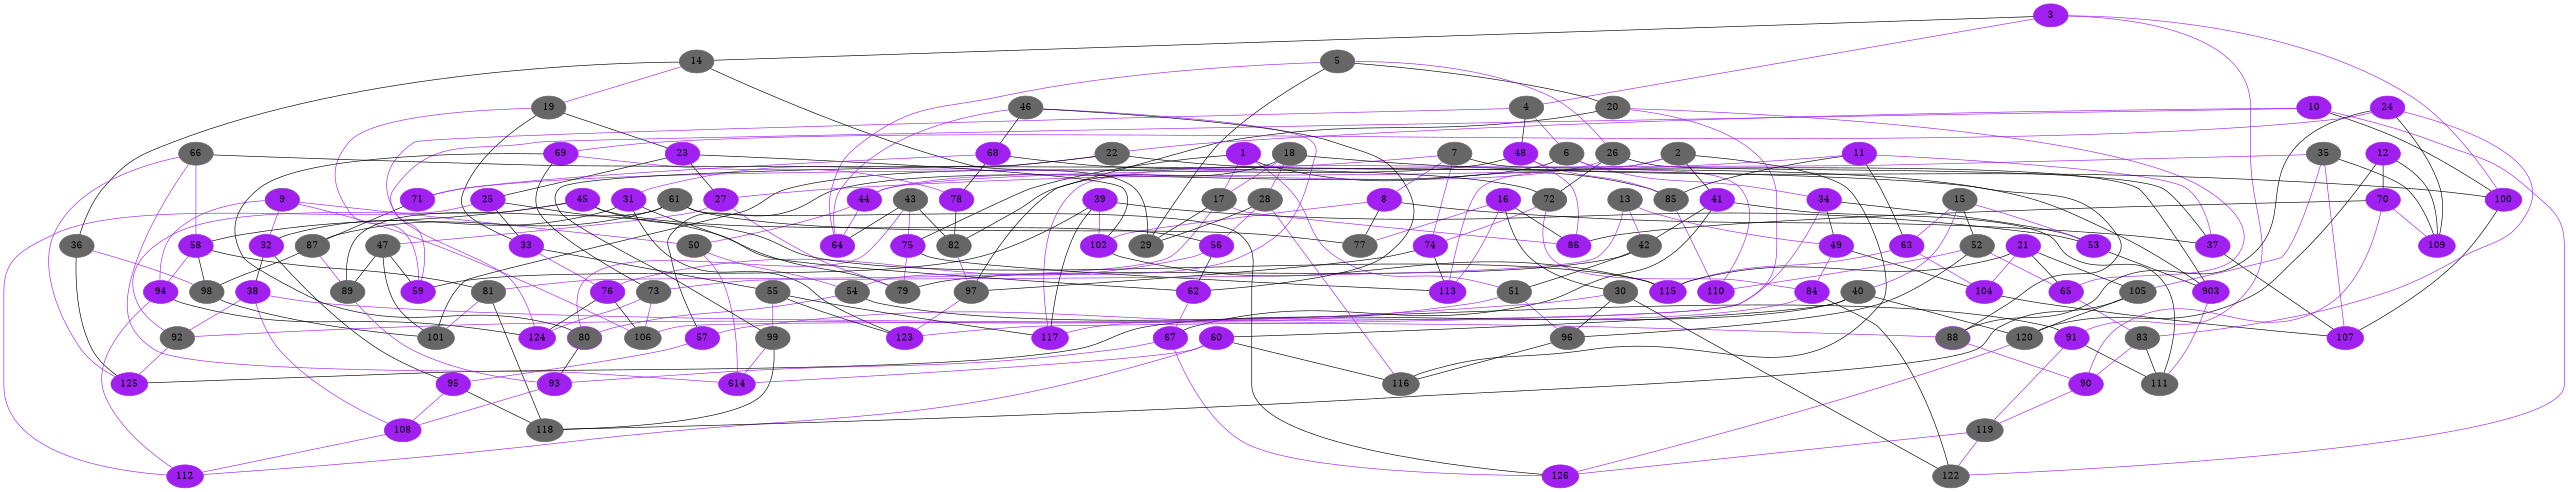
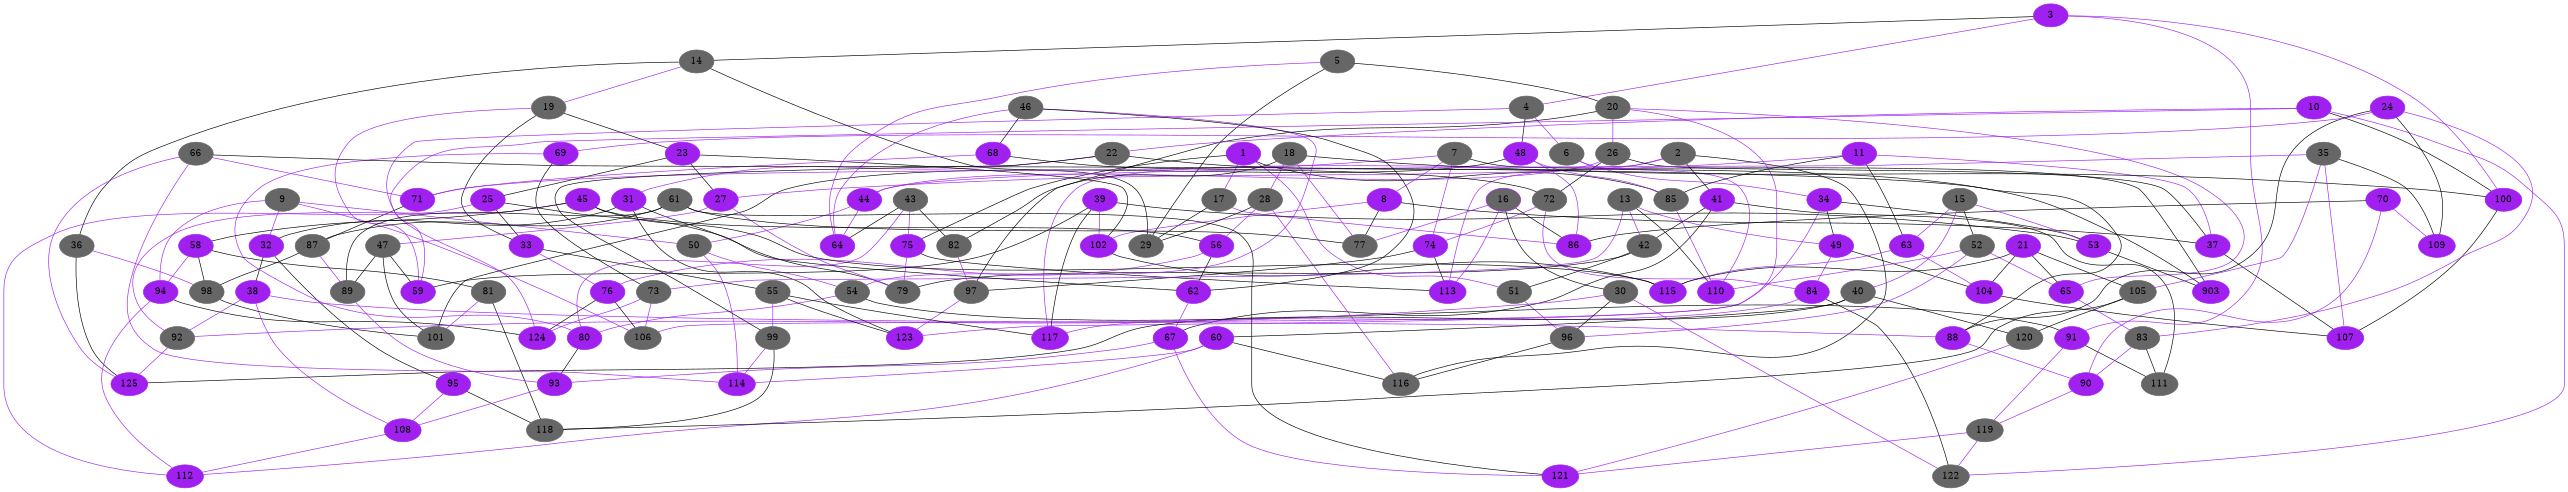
(1470, 71) -> (1613, 131)
(2383, 154) -> none
(1245, 183) -> (1325, 200)
(196, 200) -> (307, 177)
(282, 200) -> (282, 200)
(957, 200) -> none
(1503, 200) -> (1503, 200)
none -> (1675, 242)
(238, 246) -> (238, 246)
(2004, 269) -> (2004, 269)
(870, 278) -> none
(1783, 321) -> (1783, 321)
(585, 338) -> (585, 338)
(702, 338) -> none
(1953, 338) -> (1953, 338)
(2191, 341) -> none
(737, 384) -> (737, 384)
(1786, 384) -> (1786, 384)
(1560, 476) -> (1560, 476)
